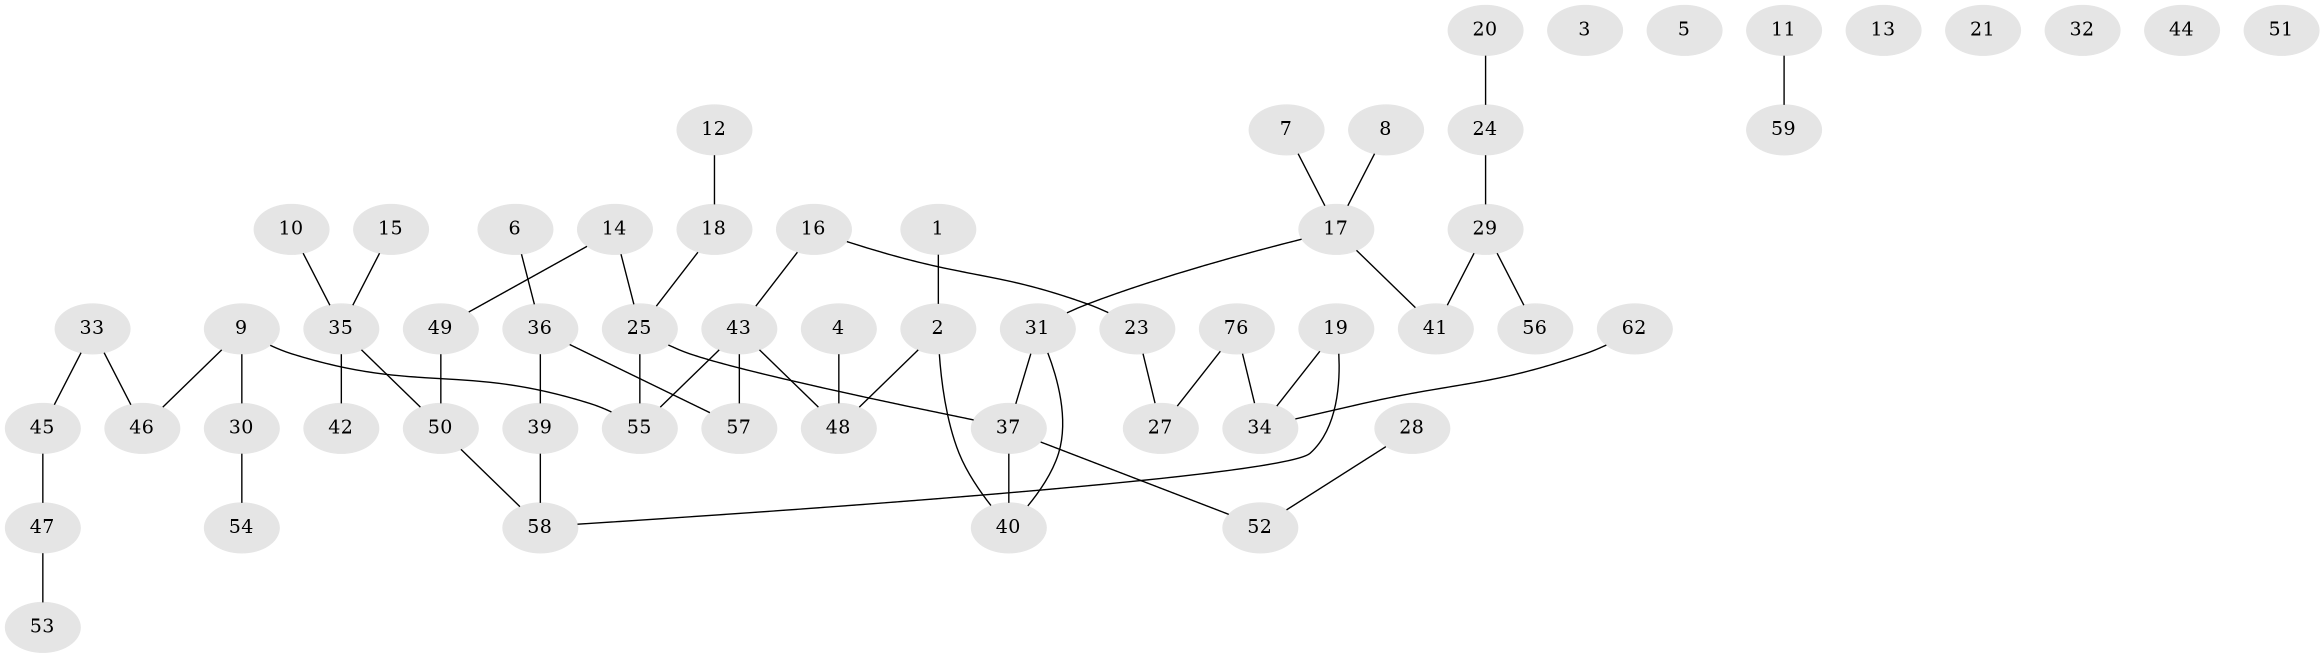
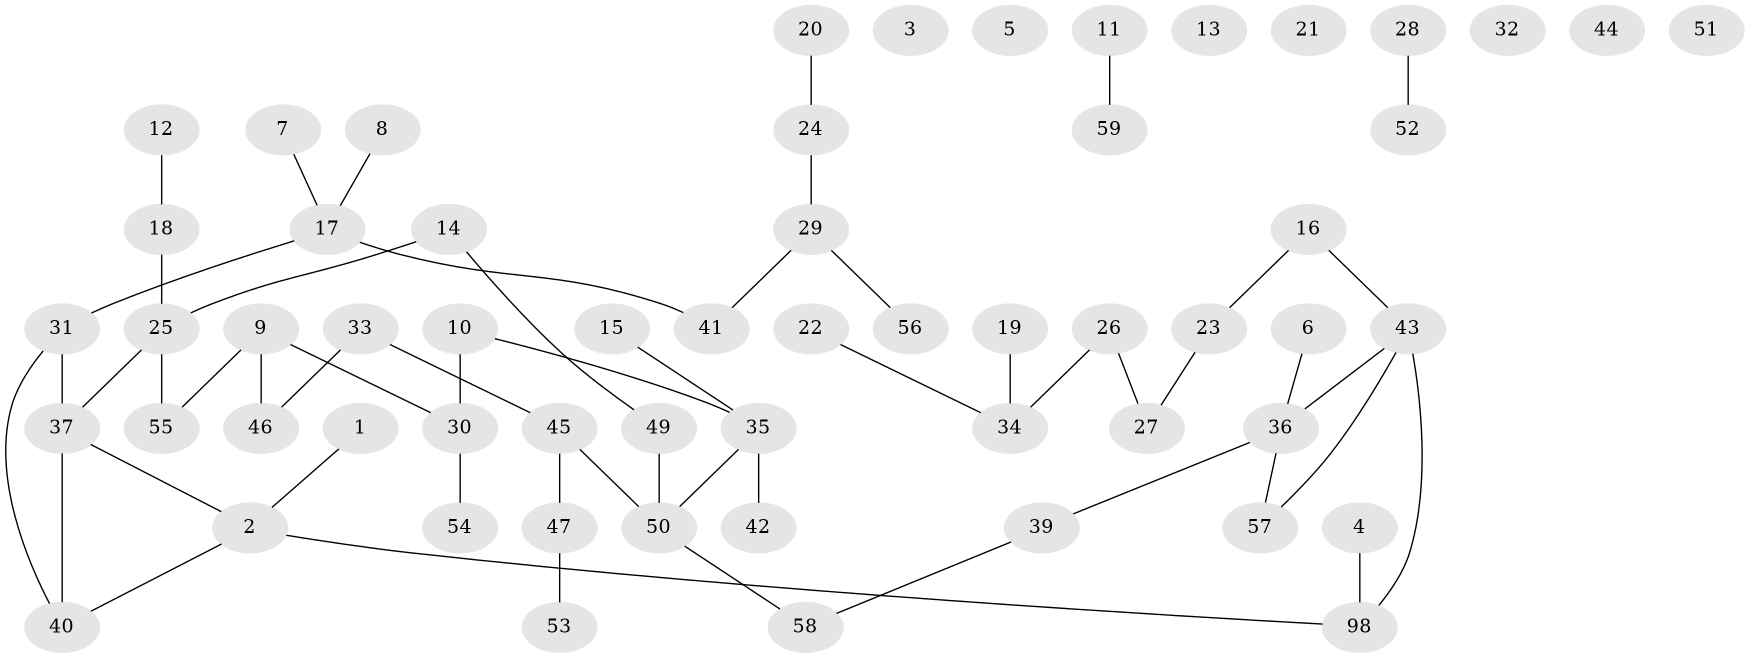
(1237, 329) -> (1110, 329)
(1635, 329) -> (811, 329)
none -> (460, 369)
(690, 379) -> (1345, 379)
(839, 428) -> (1360, 627)
(1121, 473) -> (156, 478)
none -> (609, 478)
(998, 494) -> none
